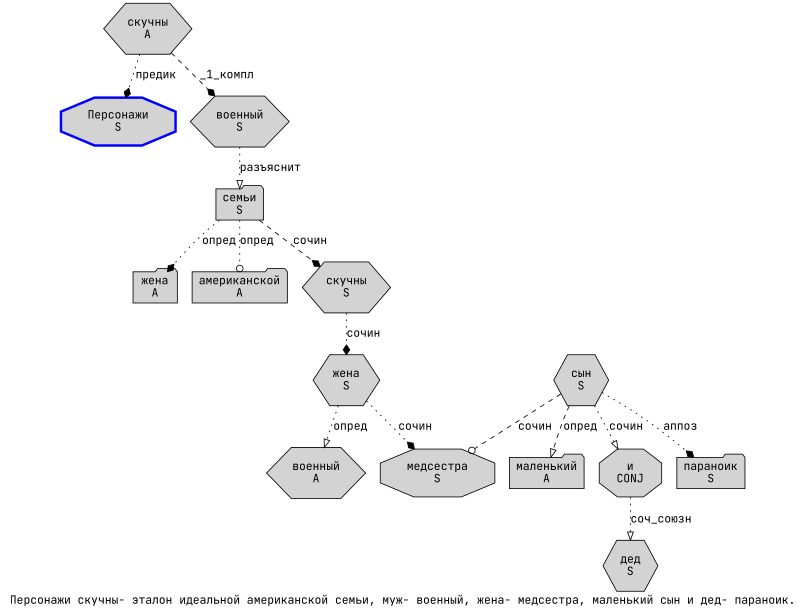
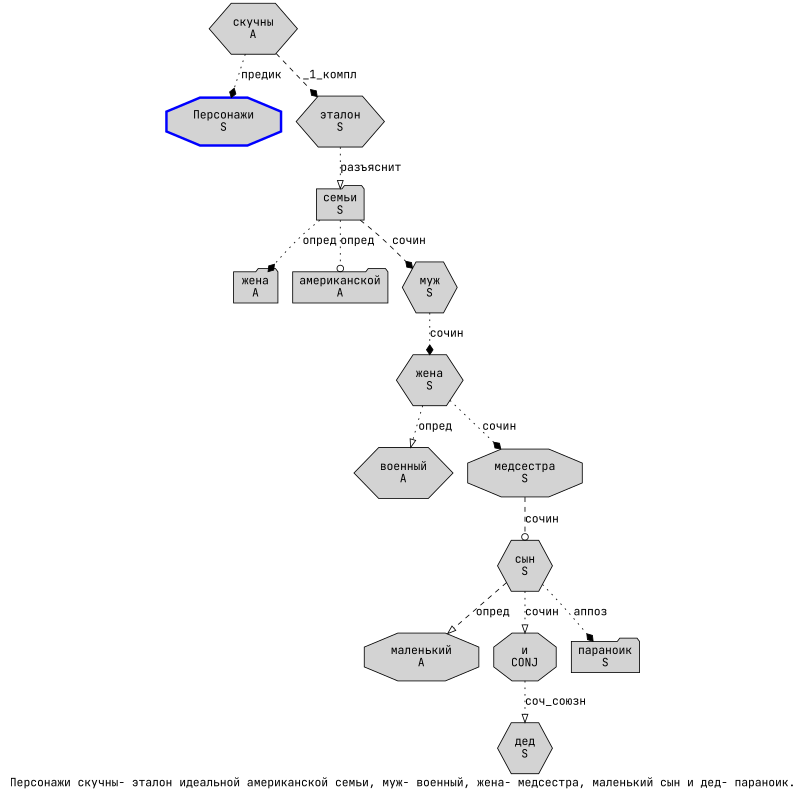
(240, 122) -> (340, 122)
(346, 287) -> (430, 287)
(518, 421) -> (525, 515)
(547, 473) -> (422, 657)
